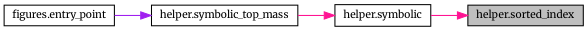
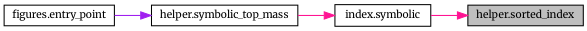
(383, 15) -> (383, 15)
